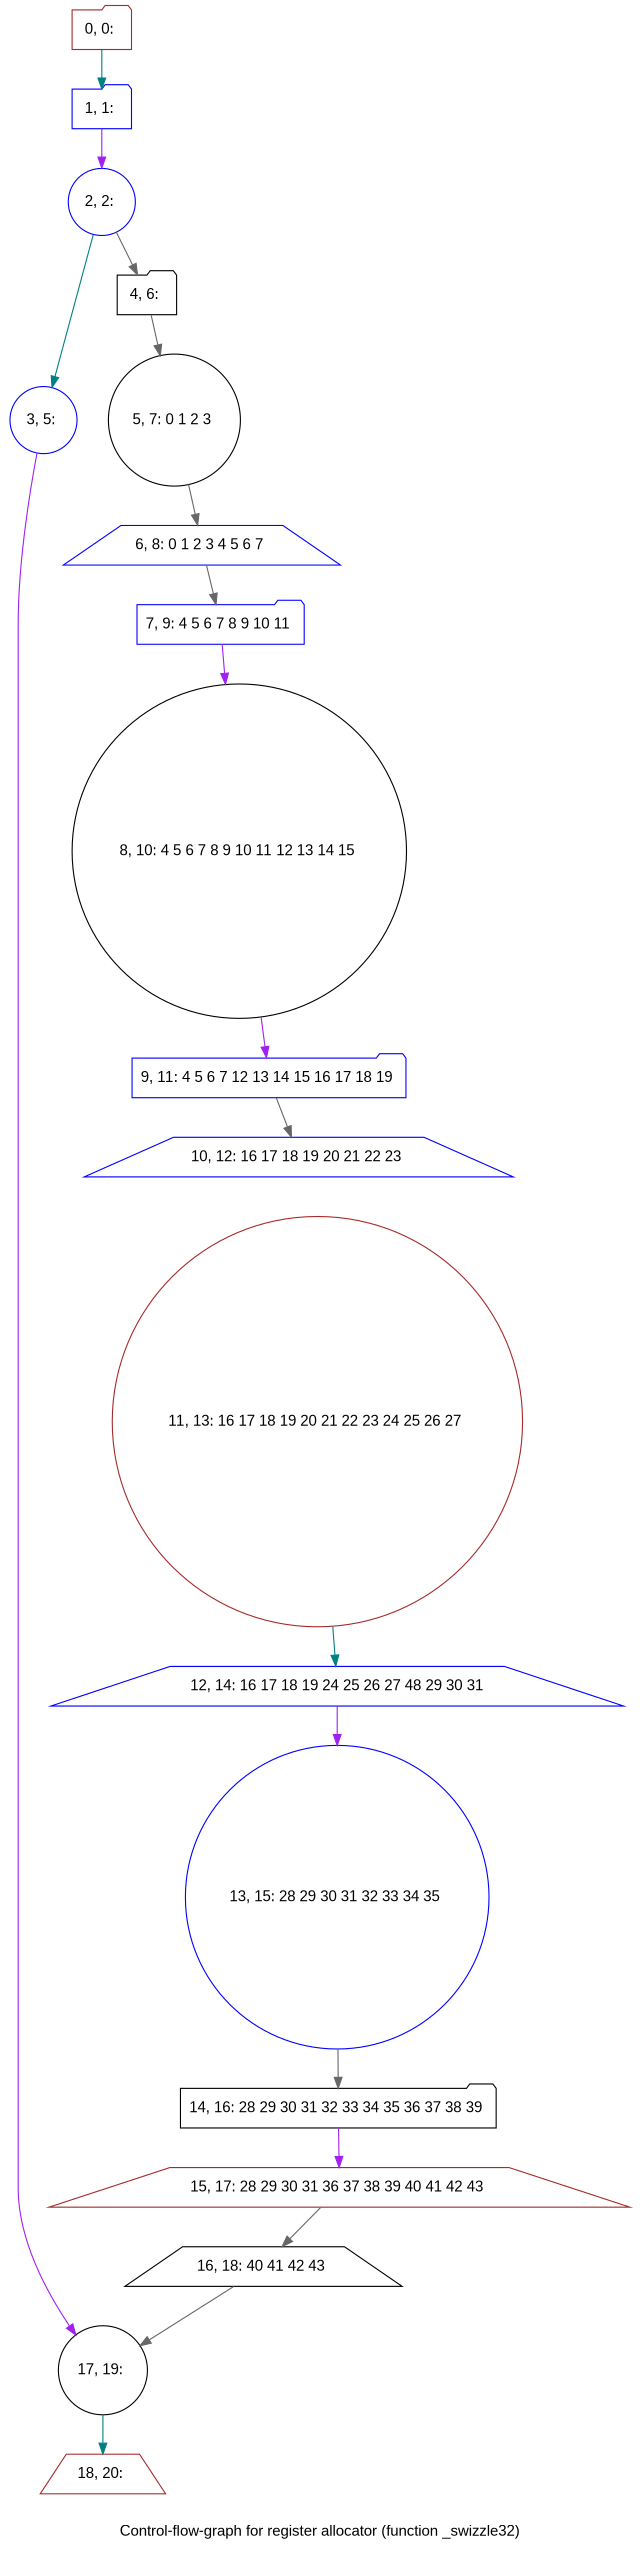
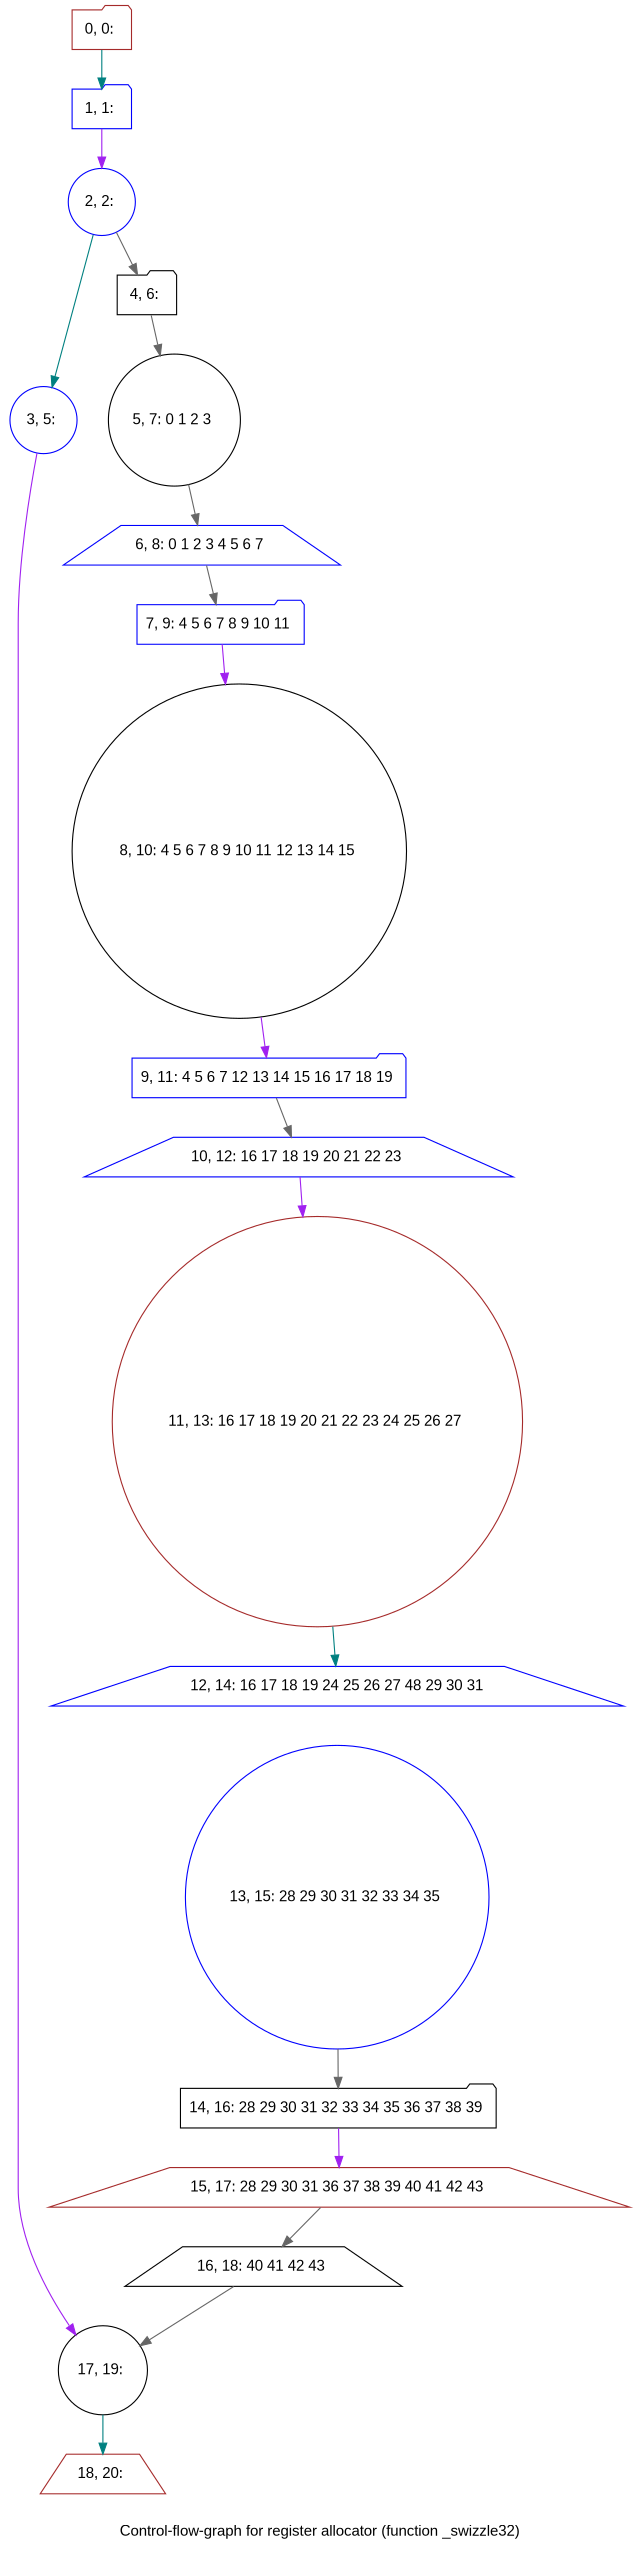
none -> (301, 1191)
(337, 1720) -> none
